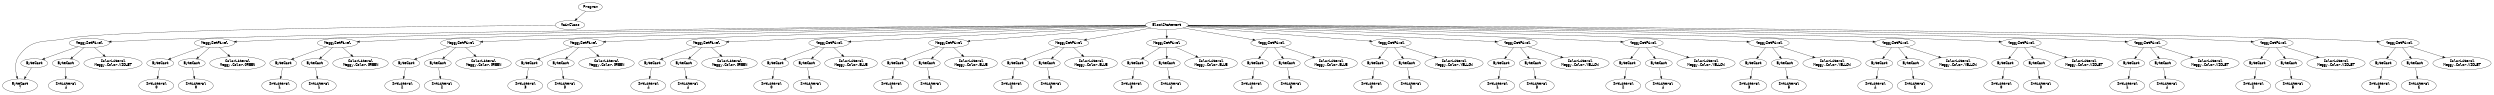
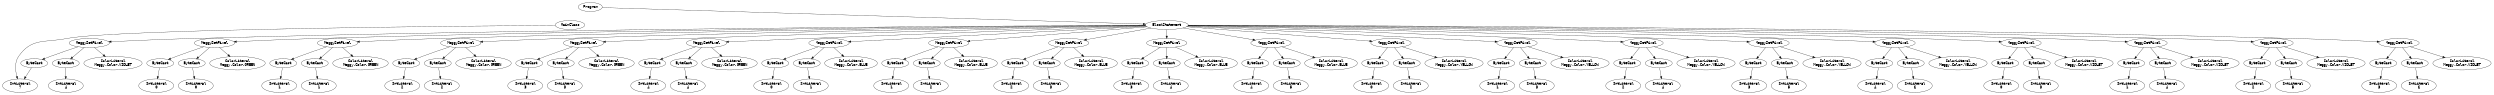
(581, 15) -> (873, 16)
(20, 86) -> (20, 86)
